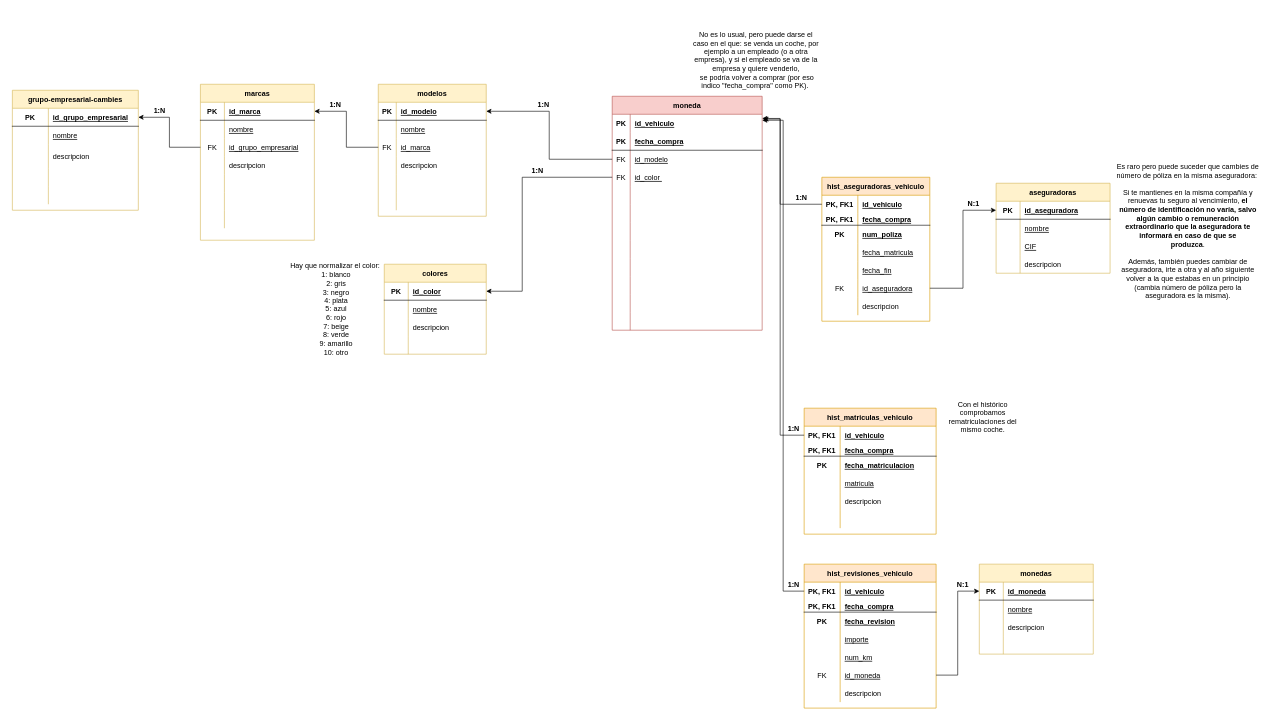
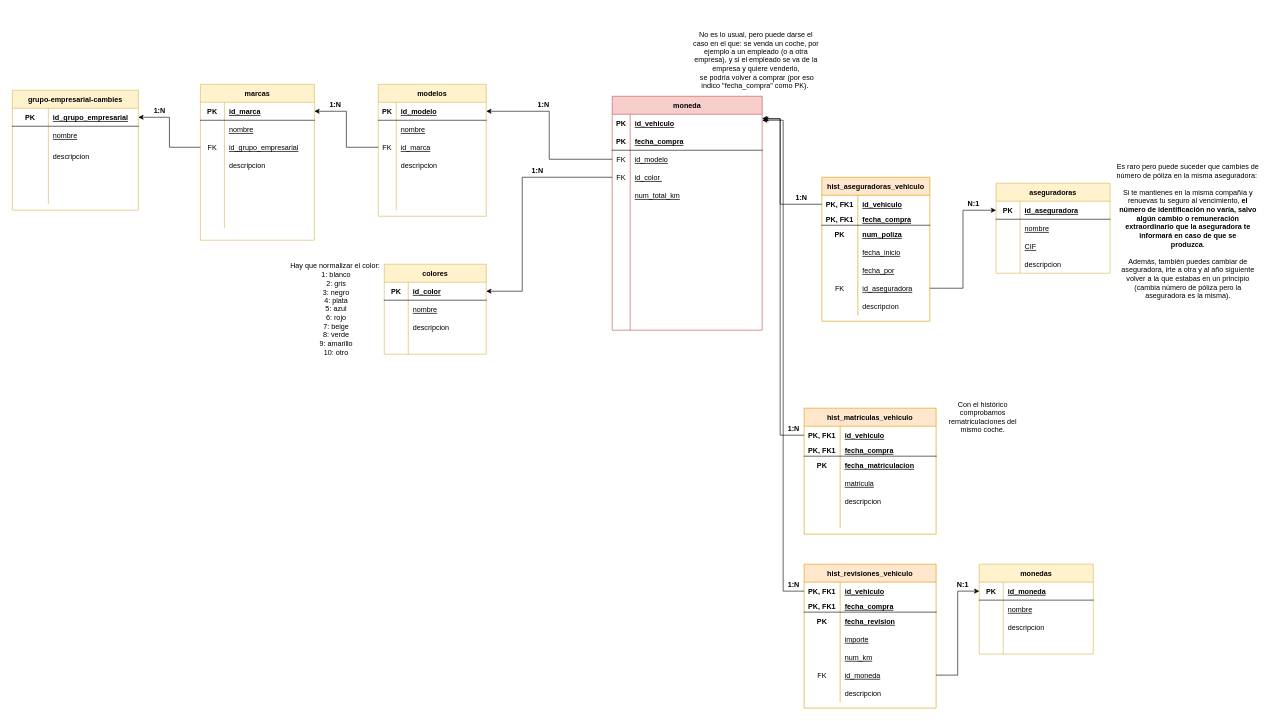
none -> (696, 195)
(891, 253) -> (884, 253)
(880, 271) -> (881, 271)
